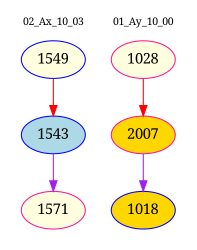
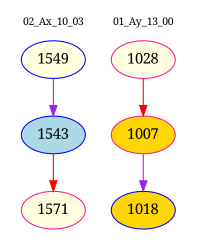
(143, 22) -> (143, 22)
(53, 92) -> (53, 92)
(143, 135) -> (143, 135)
(53, 167) -> (53, 167)
